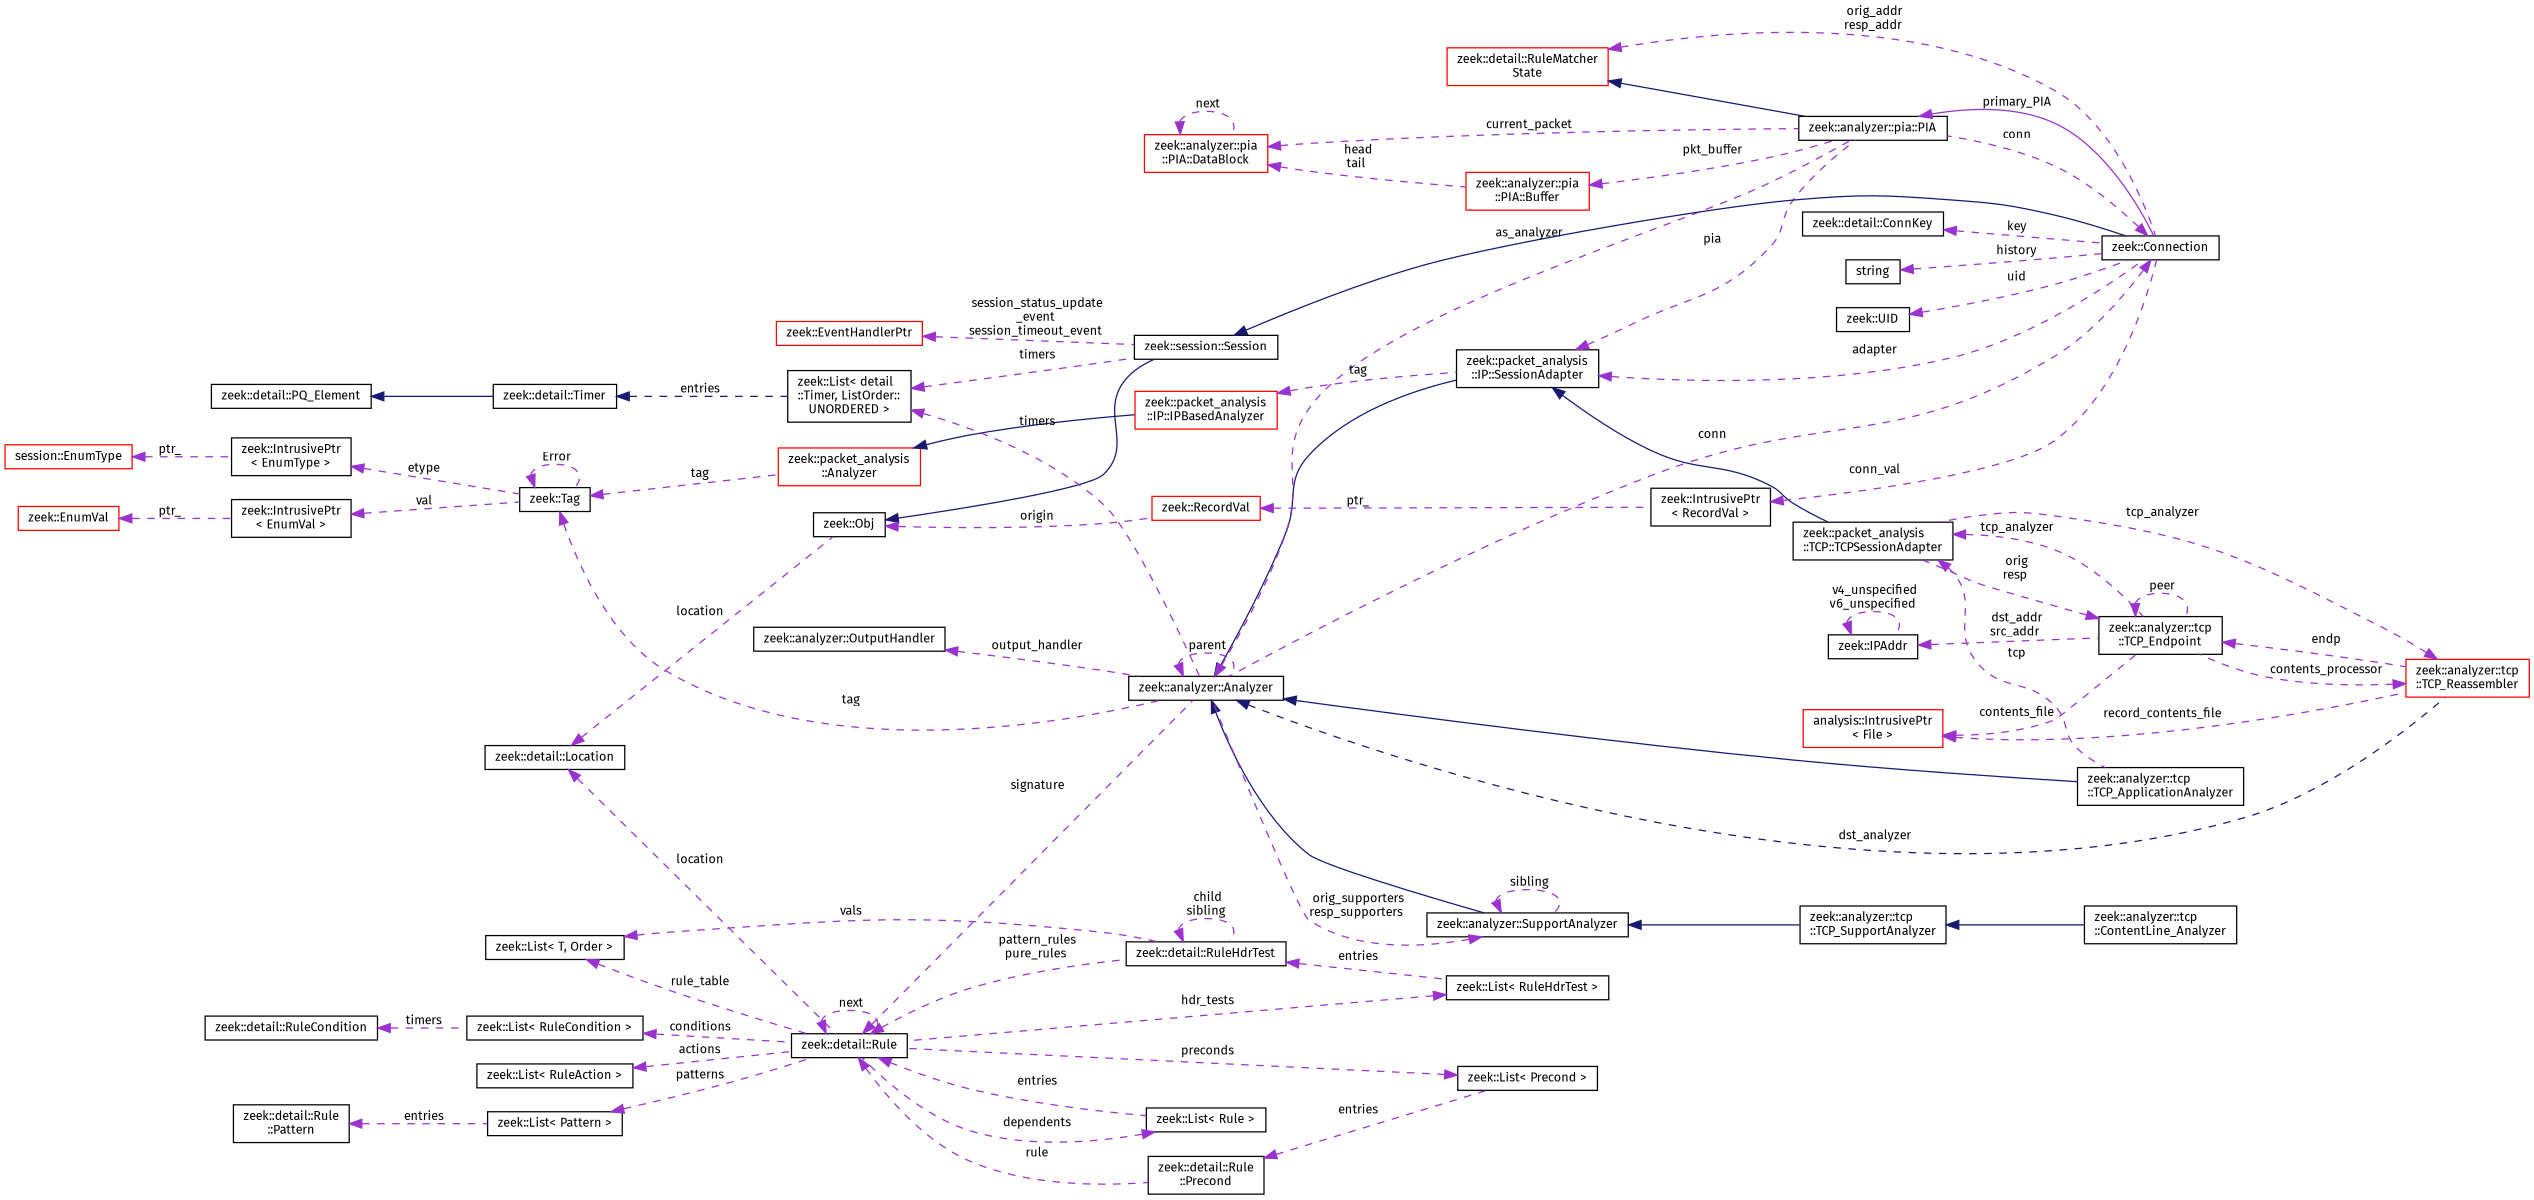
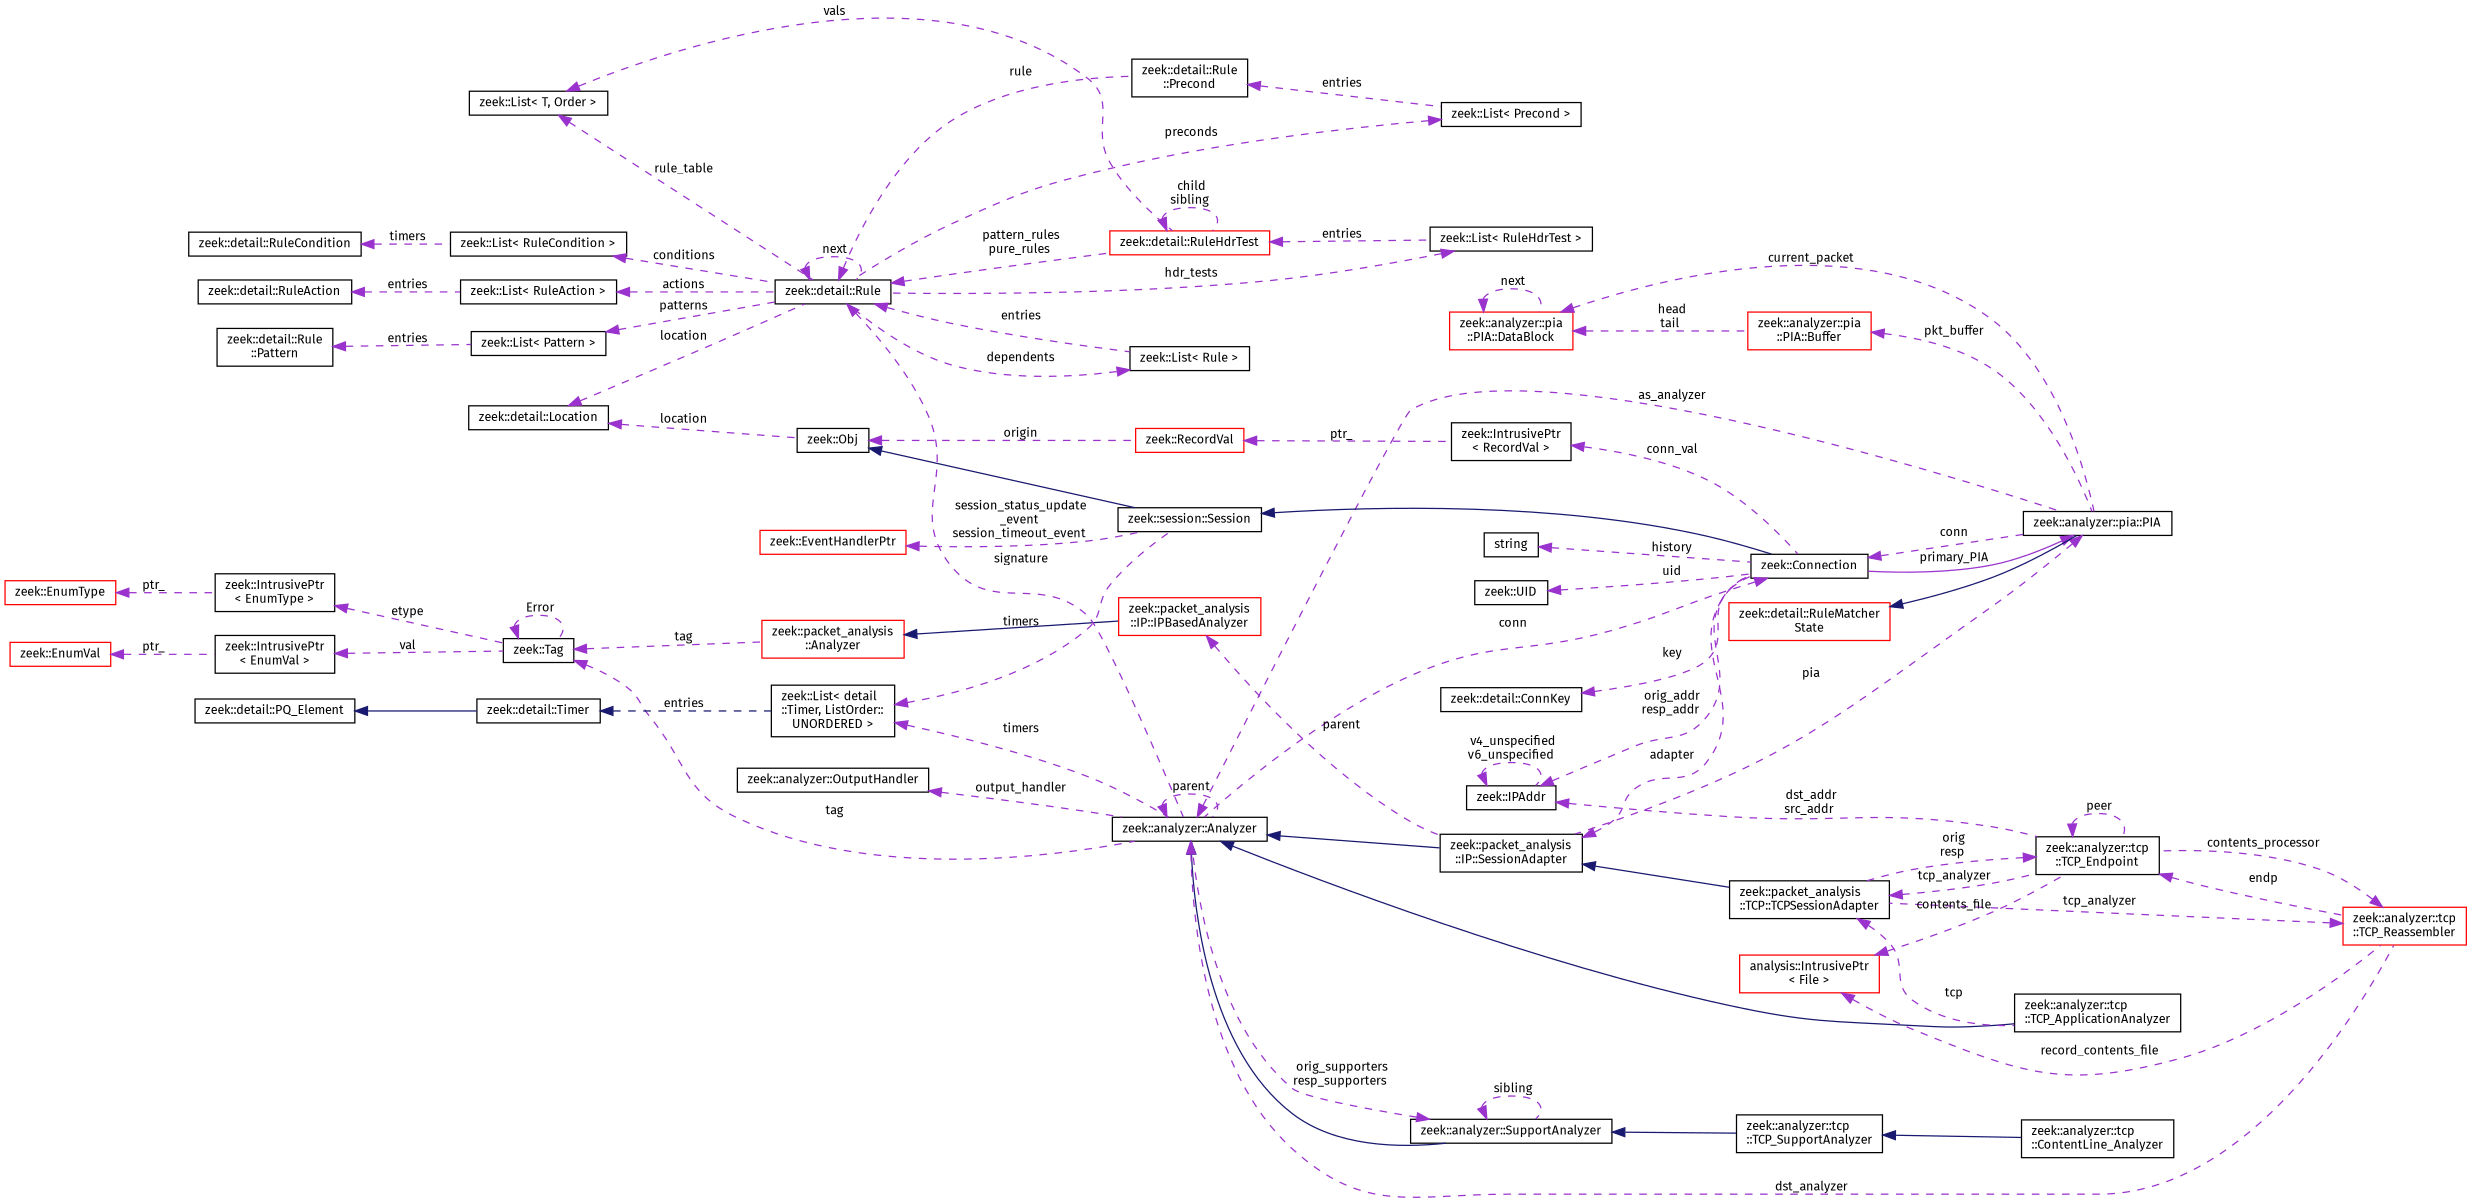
(1931, 46) -> (1704, 720)
(1744, 270) -> (1838, 715)
none -> (275, 292)
(1356, 371) -> (1340, 725)
(69, 457) -> (60, 593)
(1856, 848) -> (1731, 1194)
(1206, 954) -> (1190, 243)
